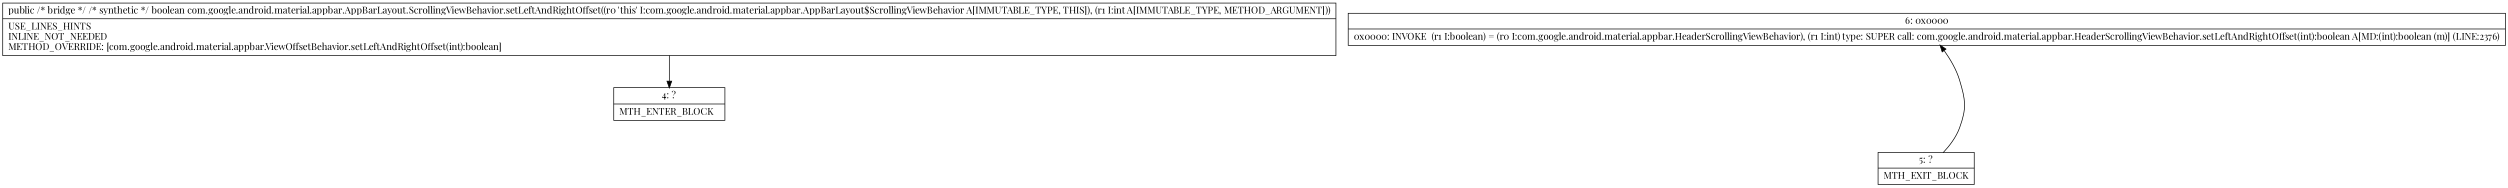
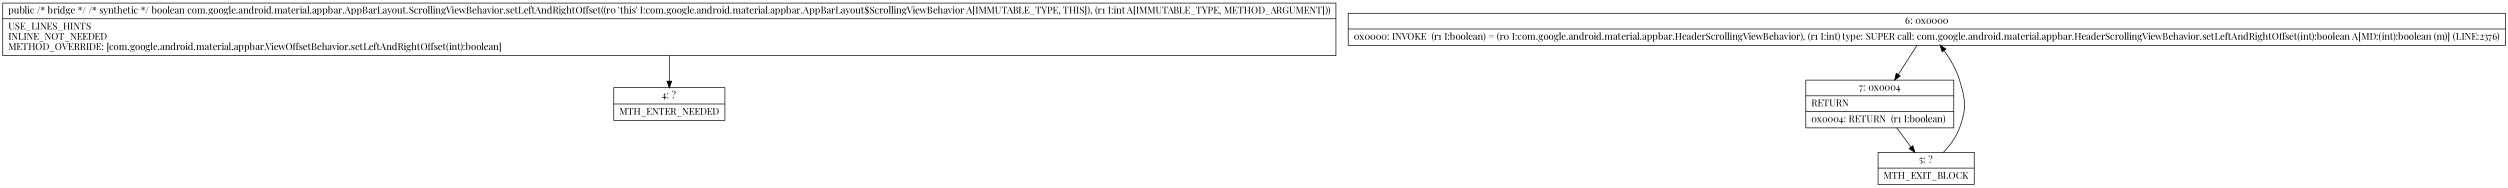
none -> (1880, 104)
(667, 112) -> (669, 112)
